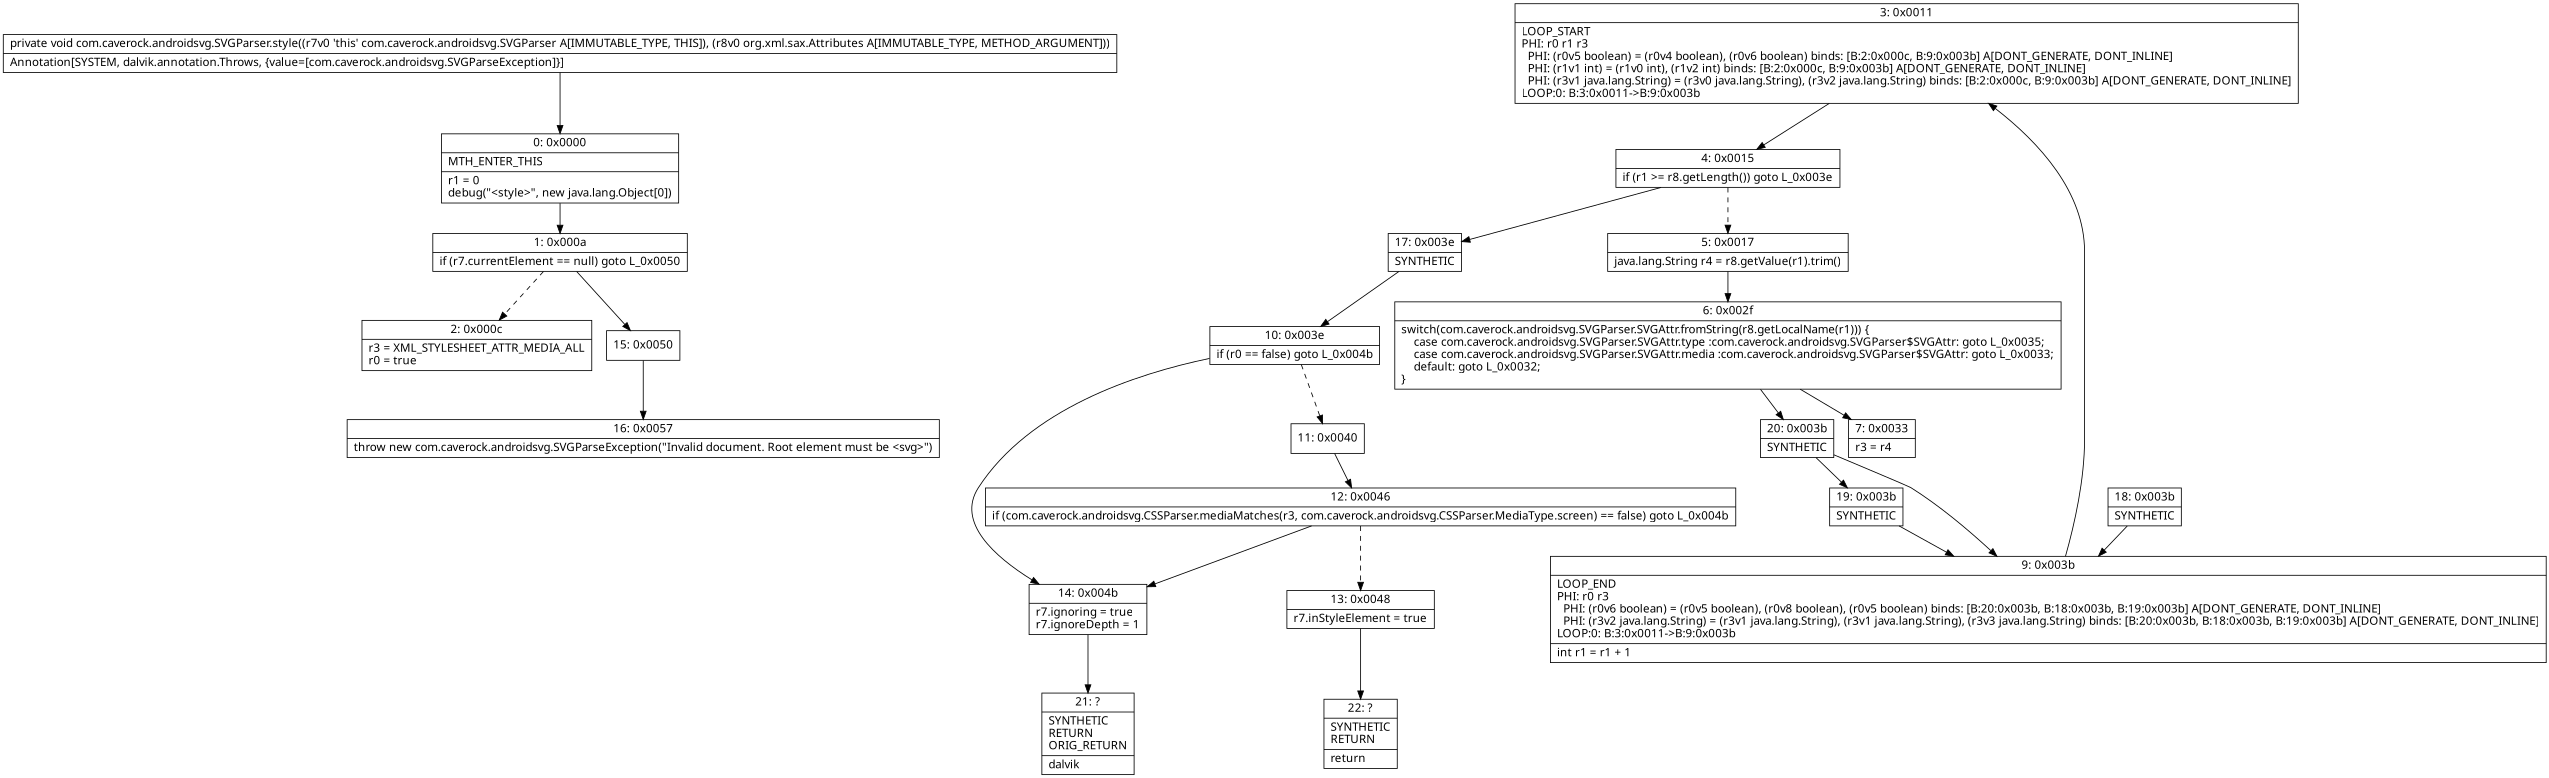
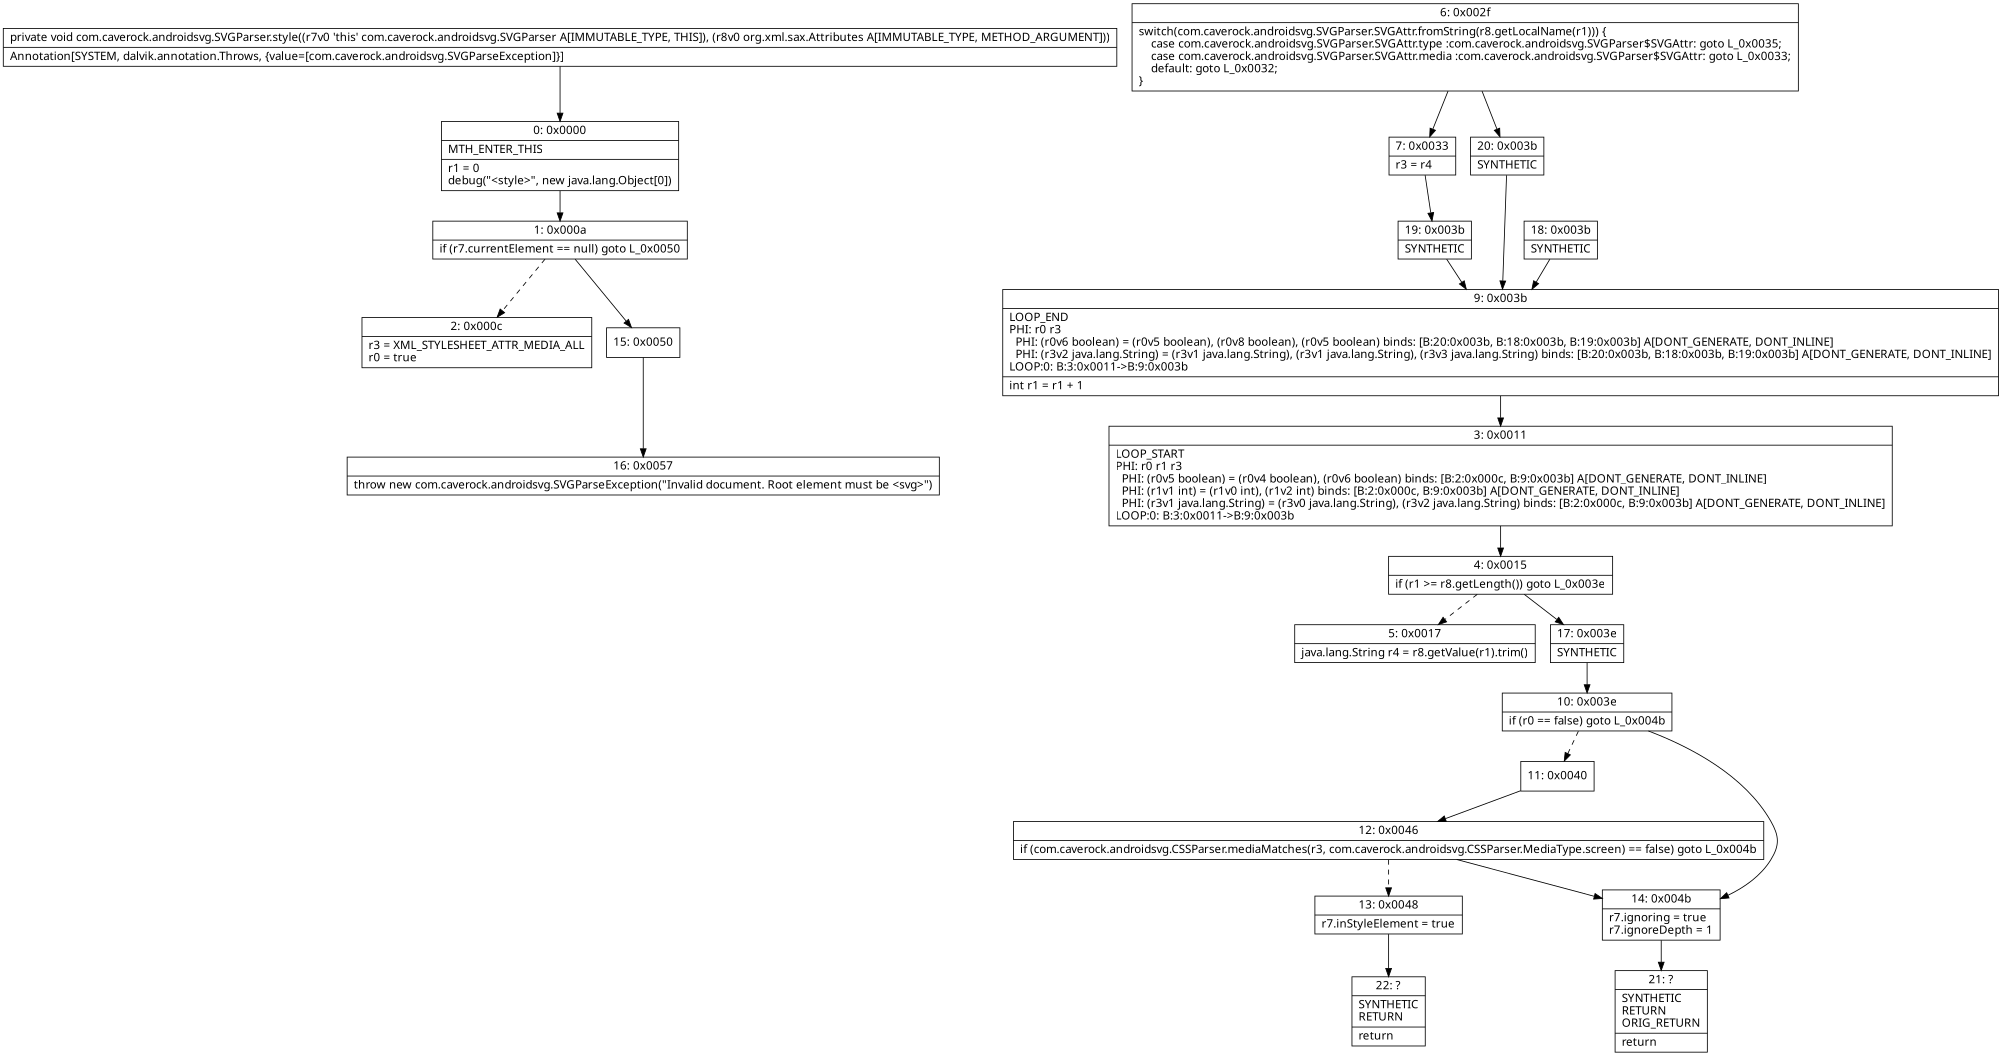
(1728, 283) -> none
(1829, 470) -> (1428, 194)
(1064, 765) -> (1639, 1042)
